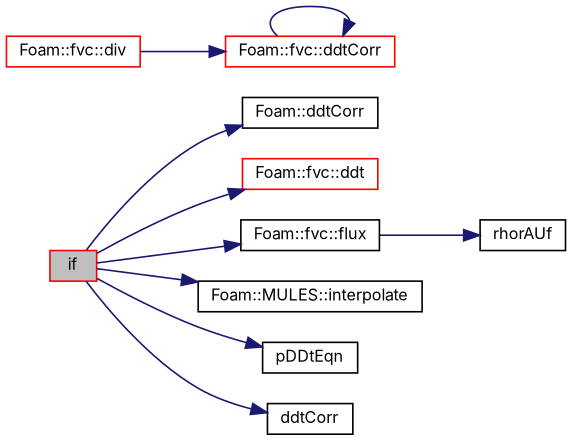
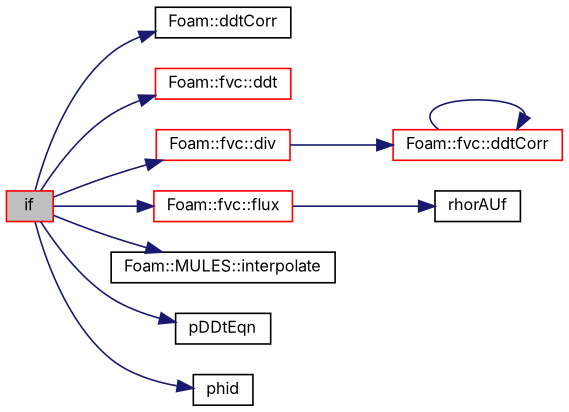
none -> (99, 180)
(310, 235) -> (223, 206)
(310, 419) -> (223, 390)
